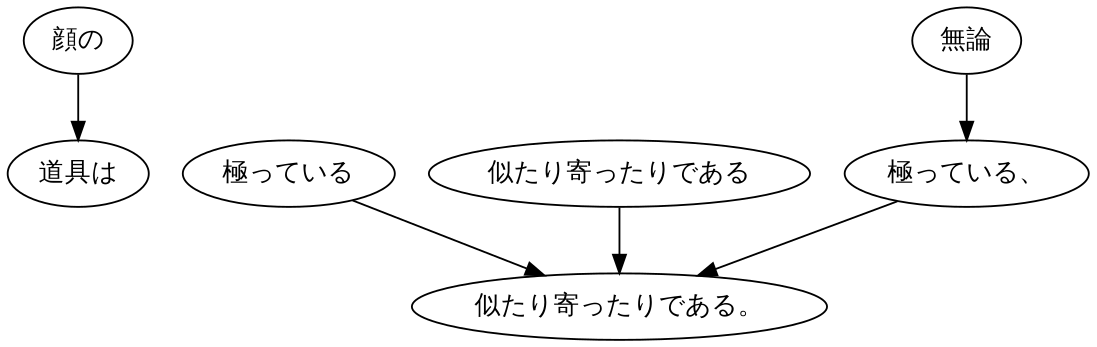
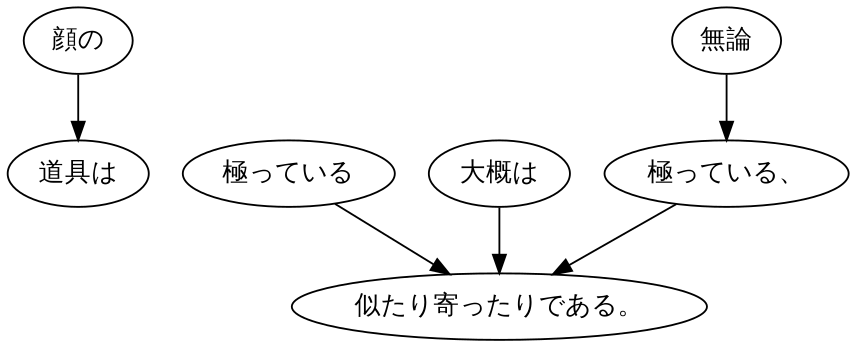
(619, 174) -> (499, 174)
